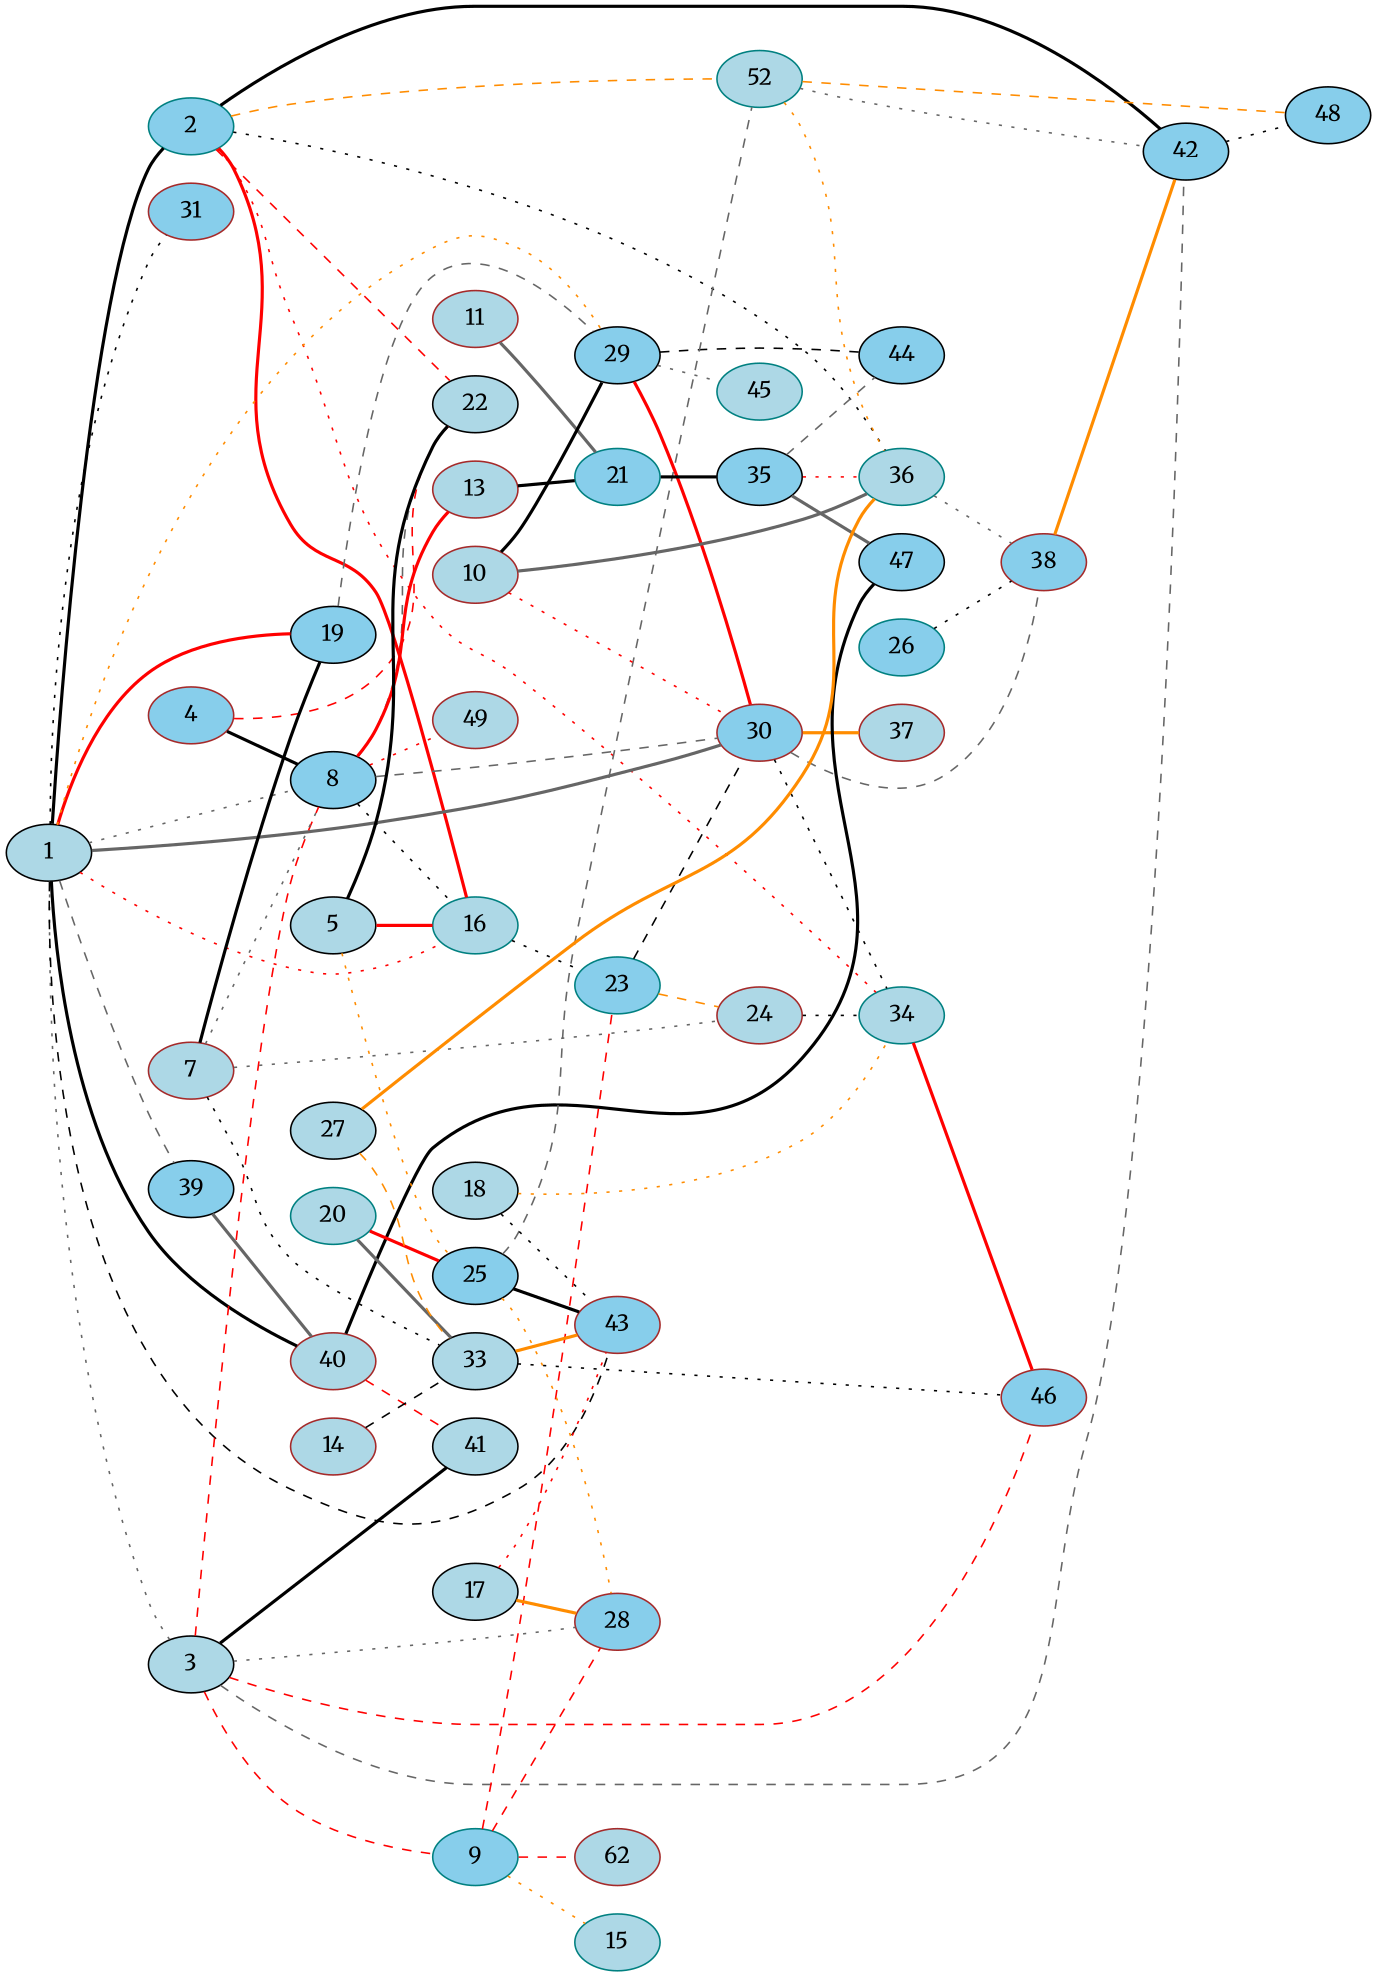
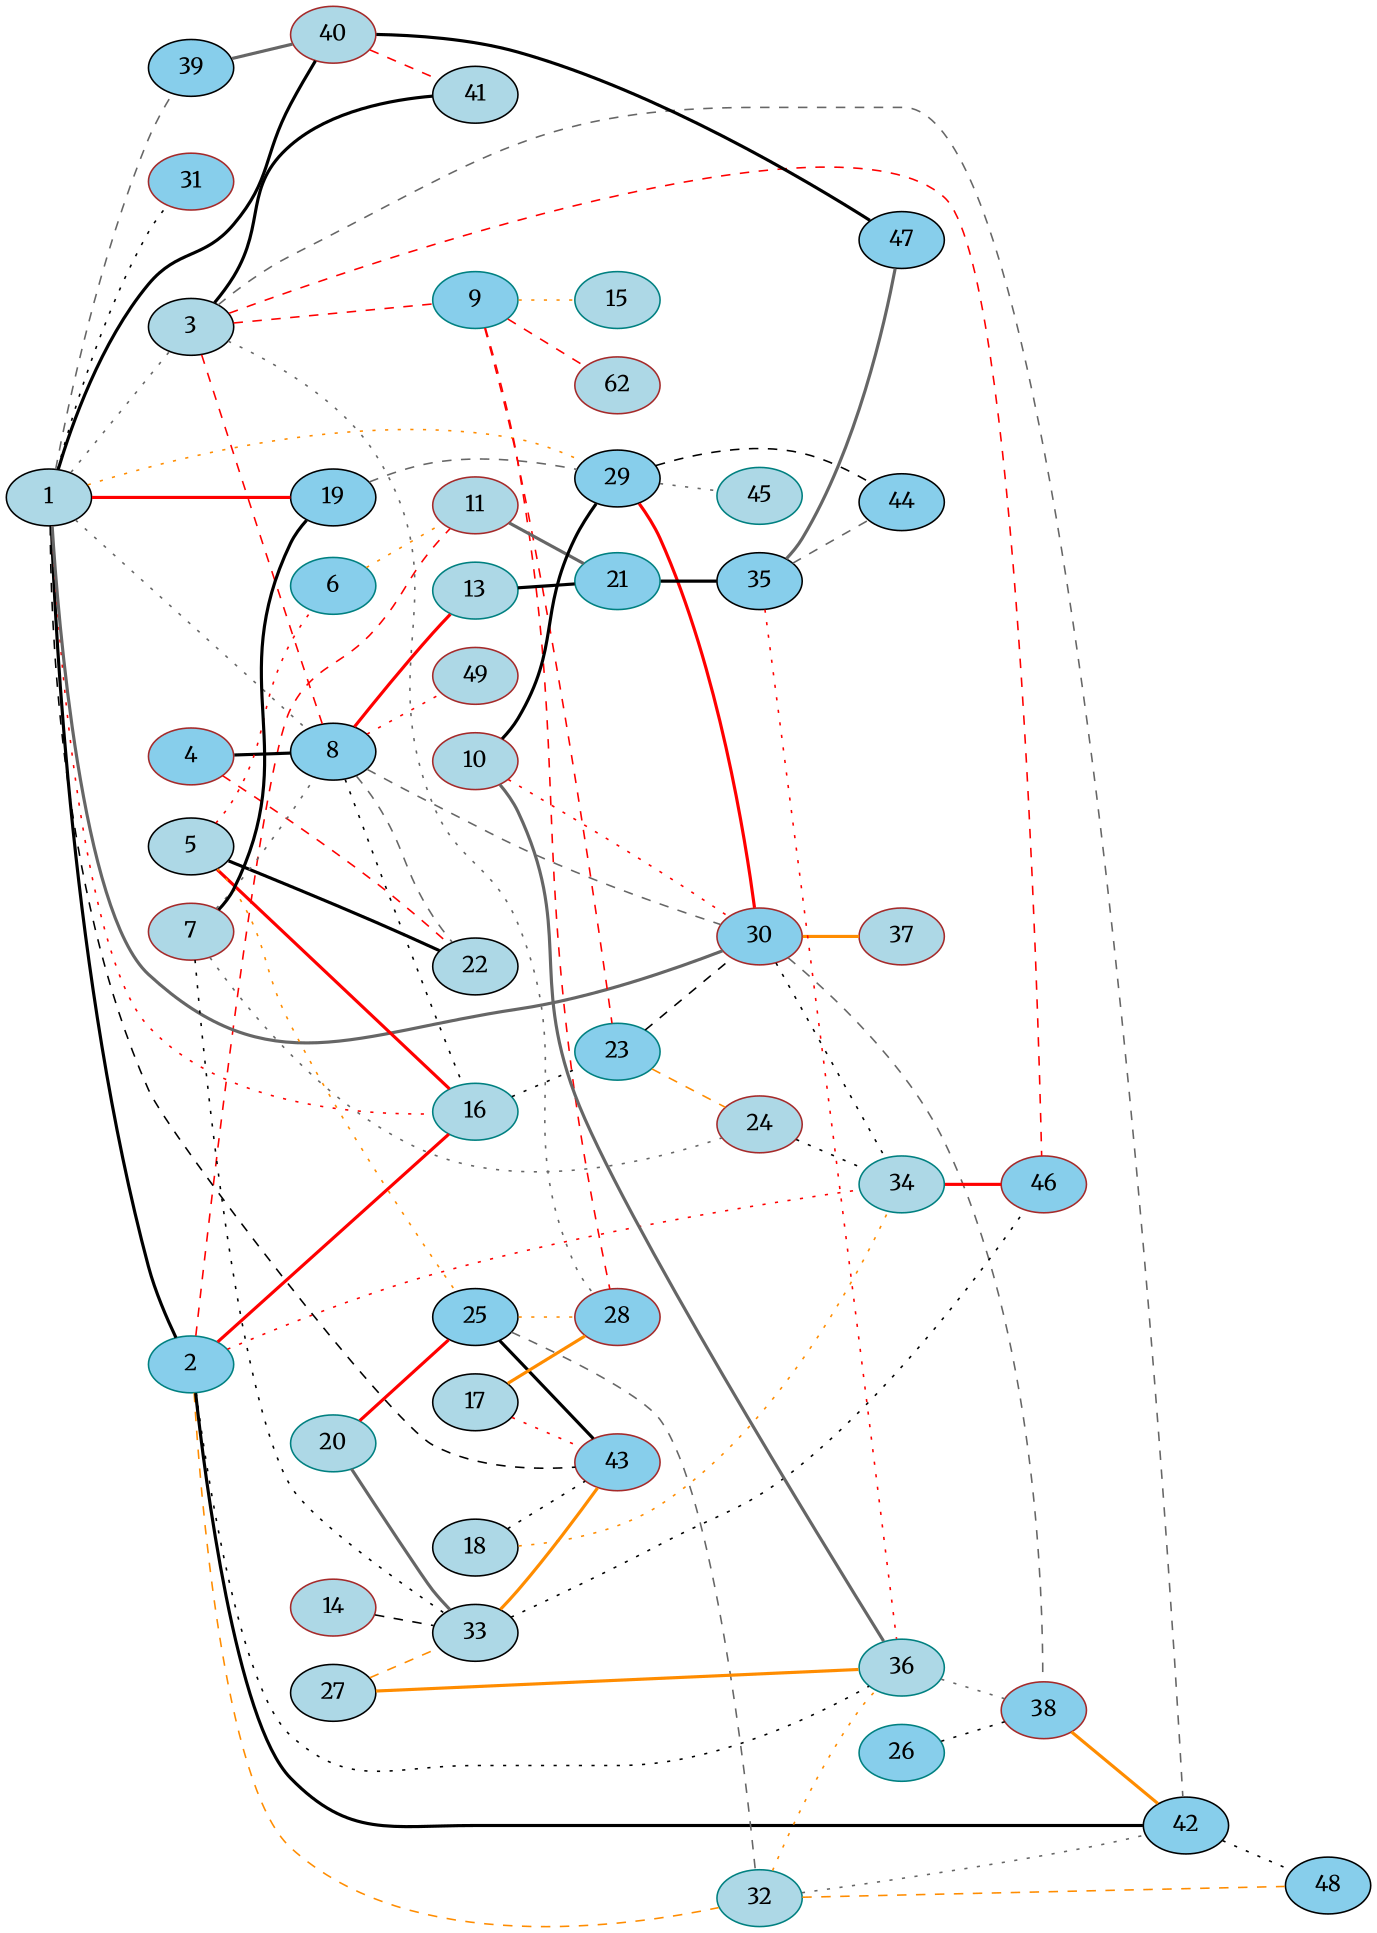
(760, 79) -> (760, 1898)
(333, 265) -> (245, 944)
(475, 490) -> (475, 591)
none -> (333, 586)
